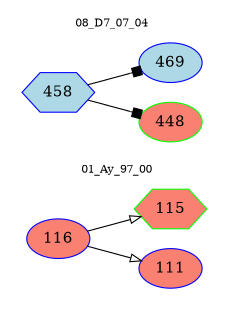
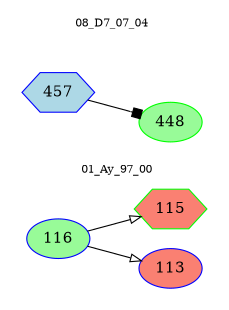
(171, 63) -> none
(58, 92) -> (58, 92)
(171, 122) -> (171, 122)
(58, 239) -> (58, 239)
(171, 268) -> (171, 268)
